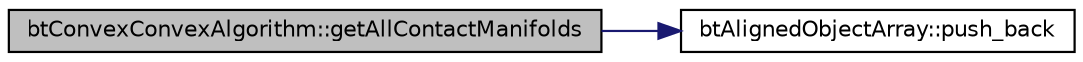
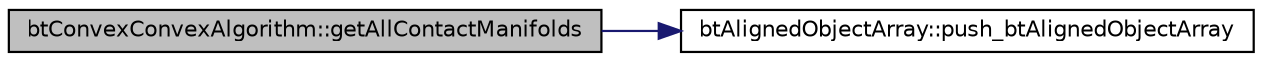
(878, 31) -> (967, 31)
